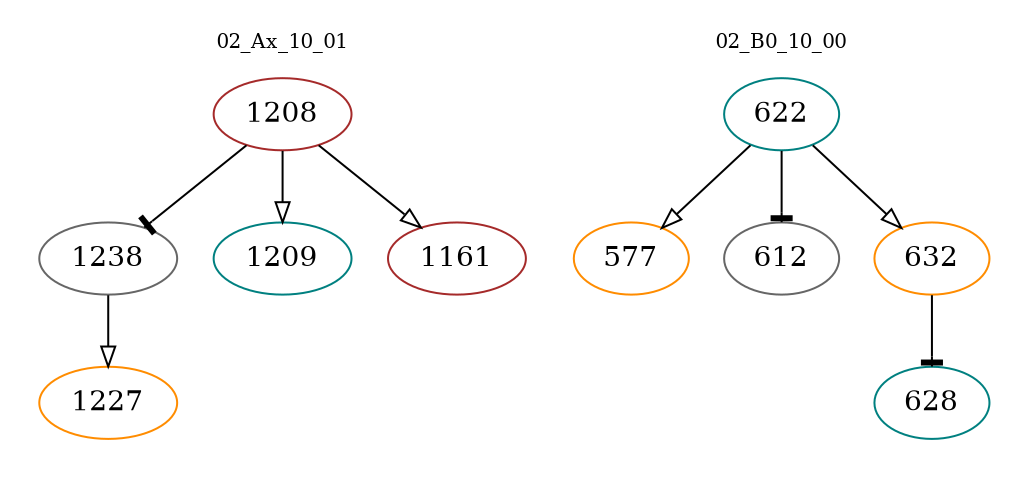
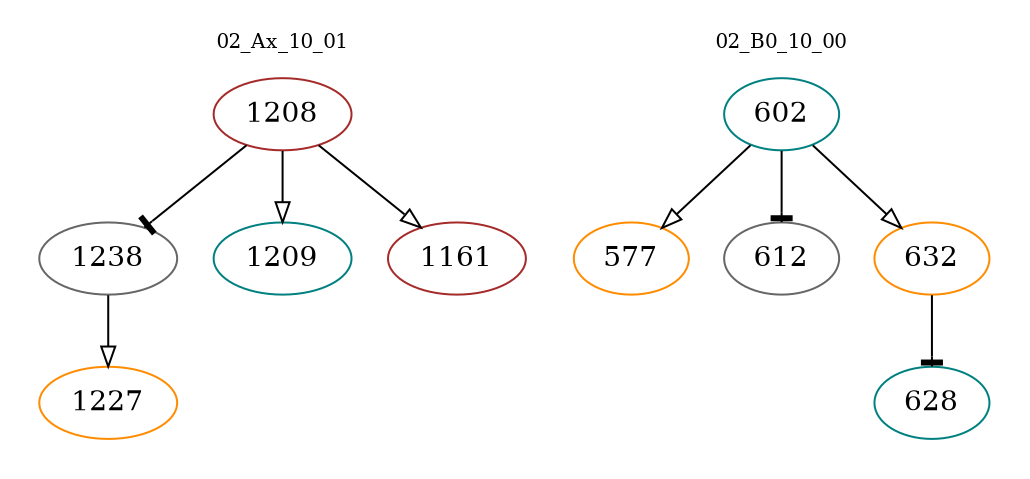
(782, 114) -> (782, 114)
